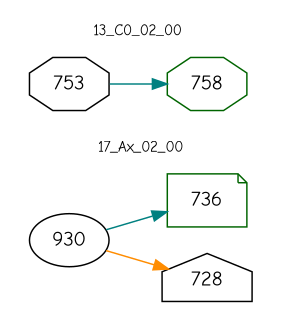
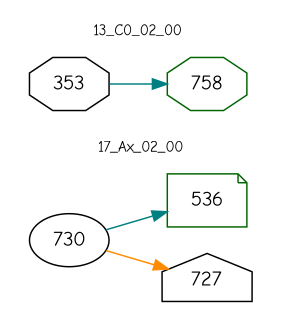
(69, 84) -> (69, 84)
(207, 200) -> (207, 200)
(69, 240) -> (69, 240)
(207, 280) -> (207, 280)
